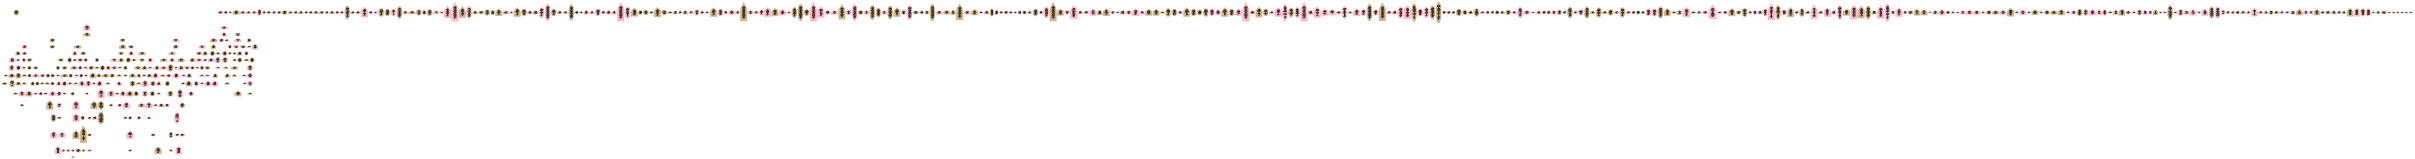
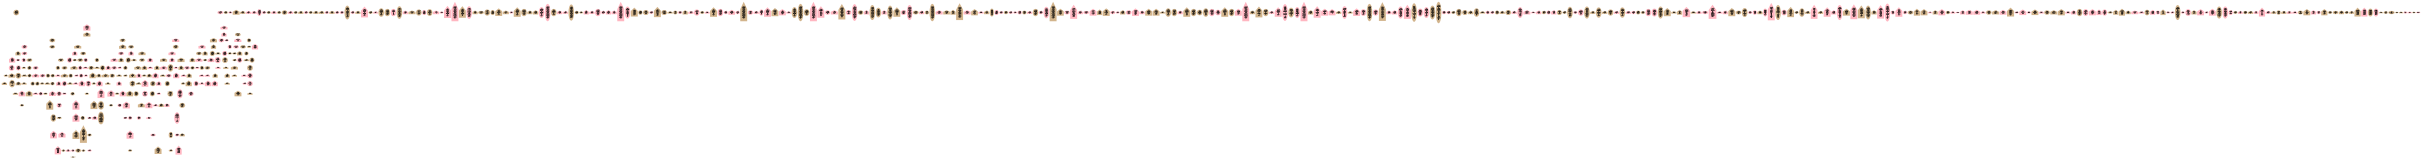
none -> (2135, 13)
